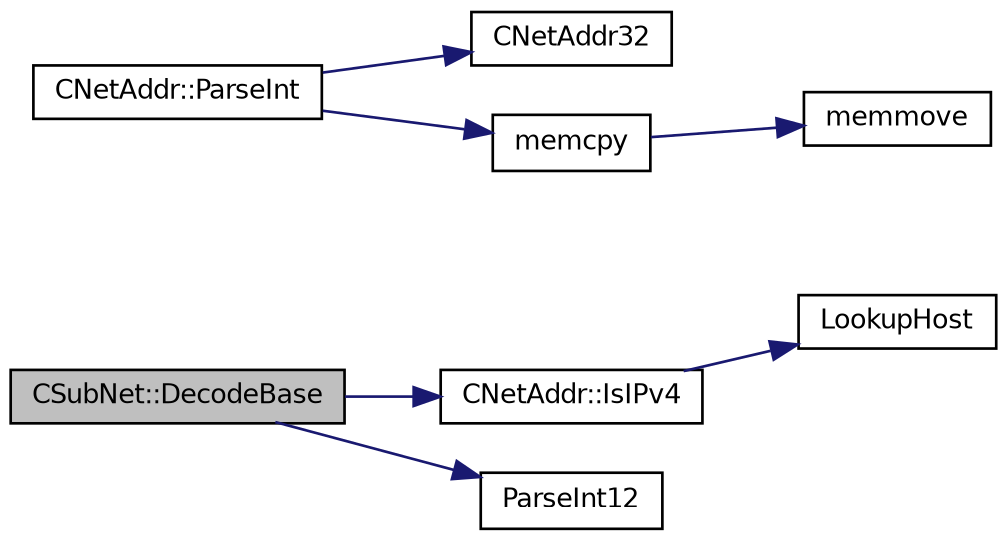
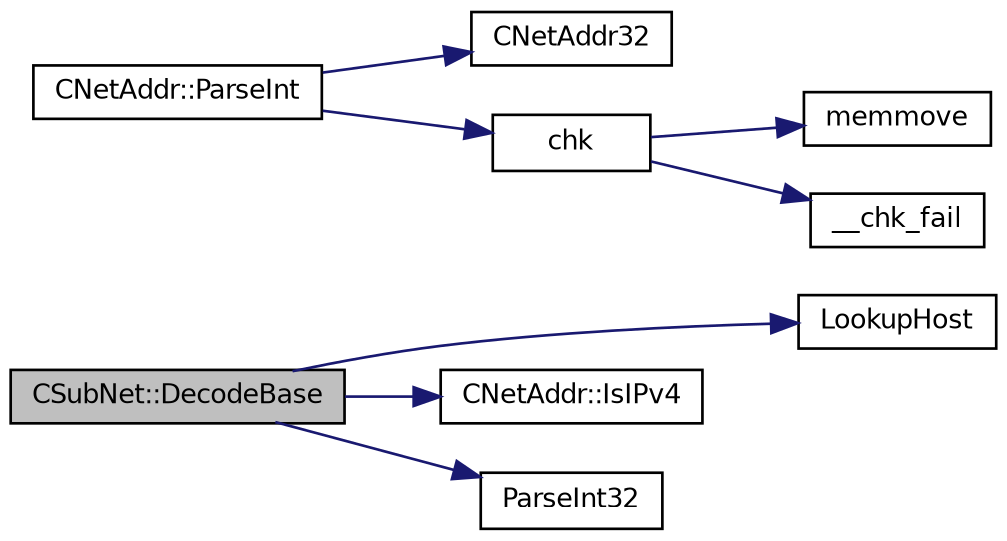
(572, 143) -> (572, 143)
none -> (897, 220)
(727, 361) -> (530, 337)
(572, 501) -> (572, 501)
